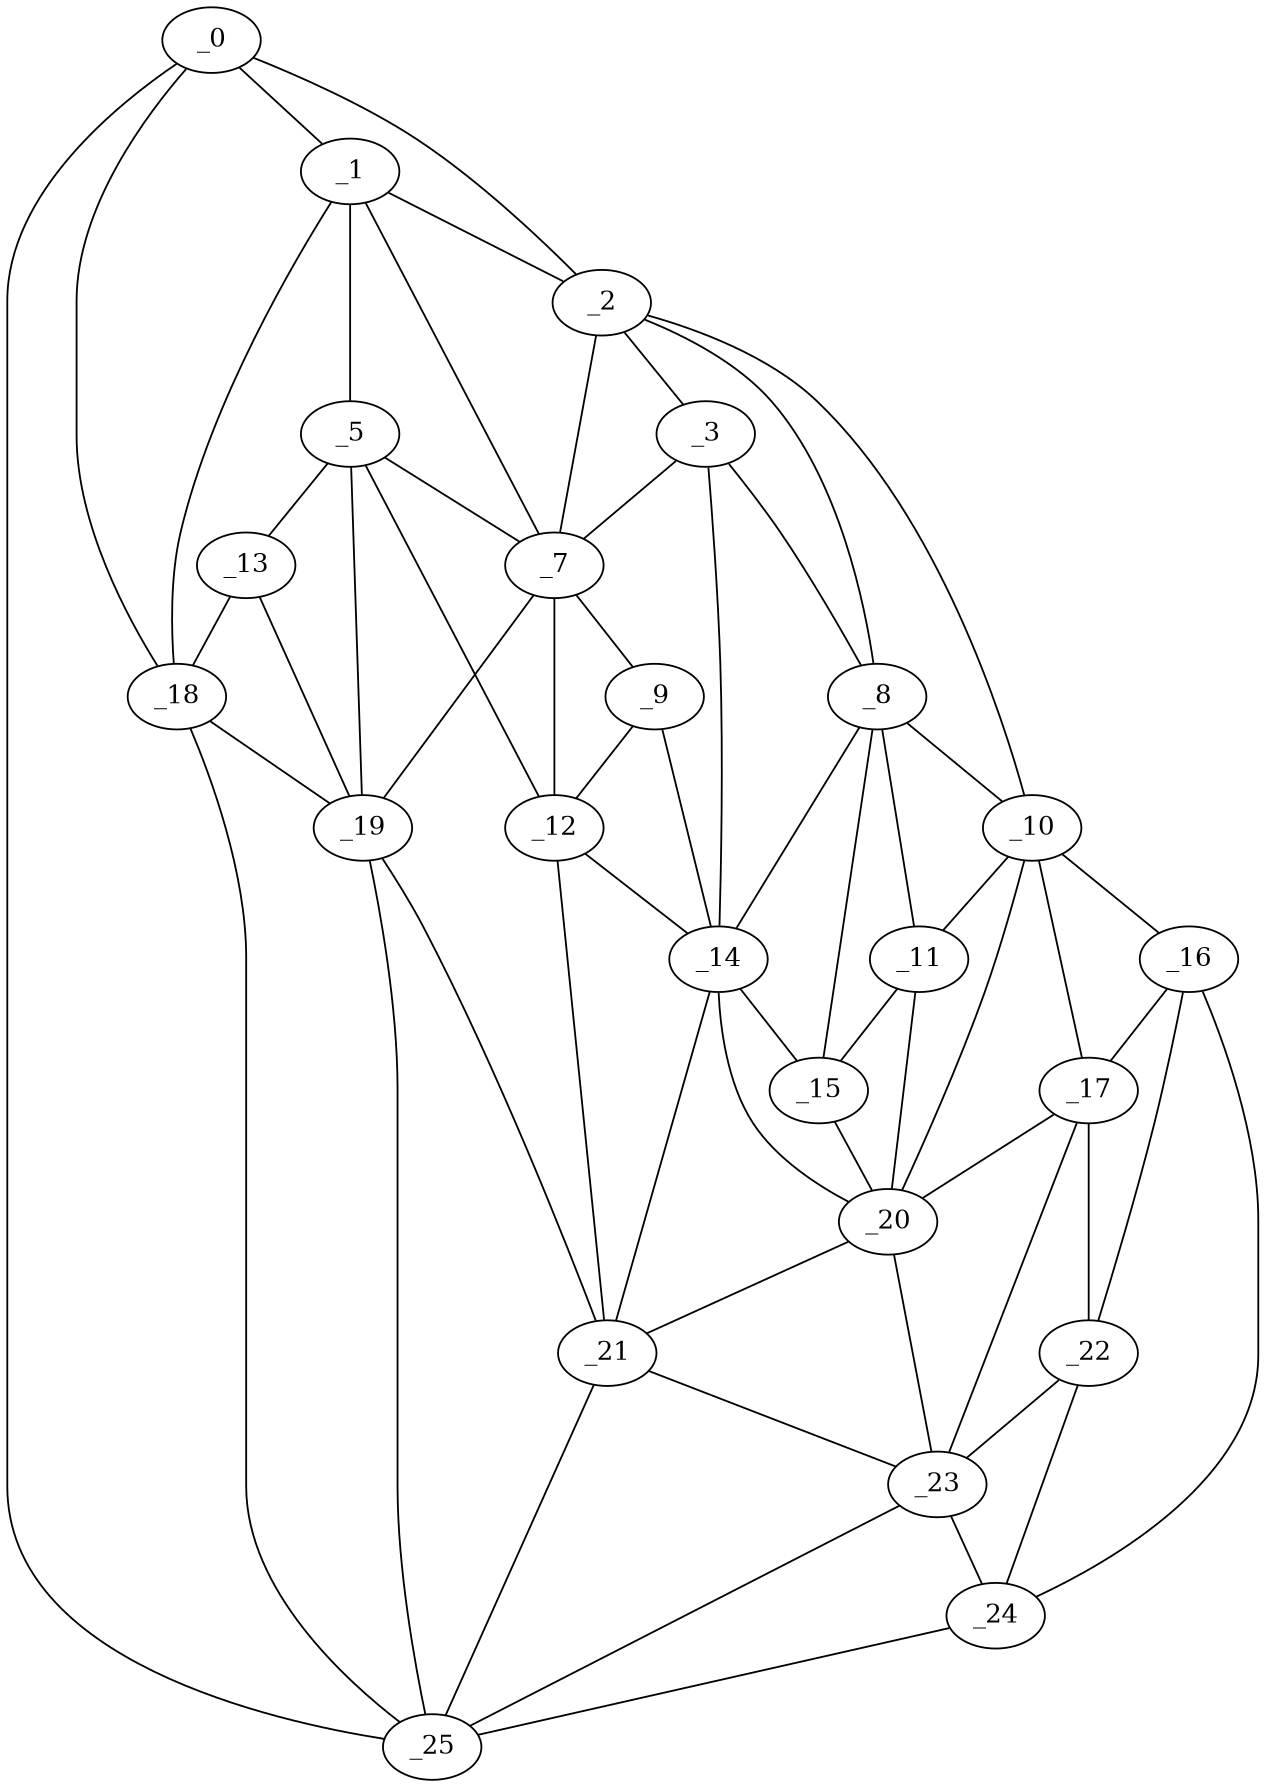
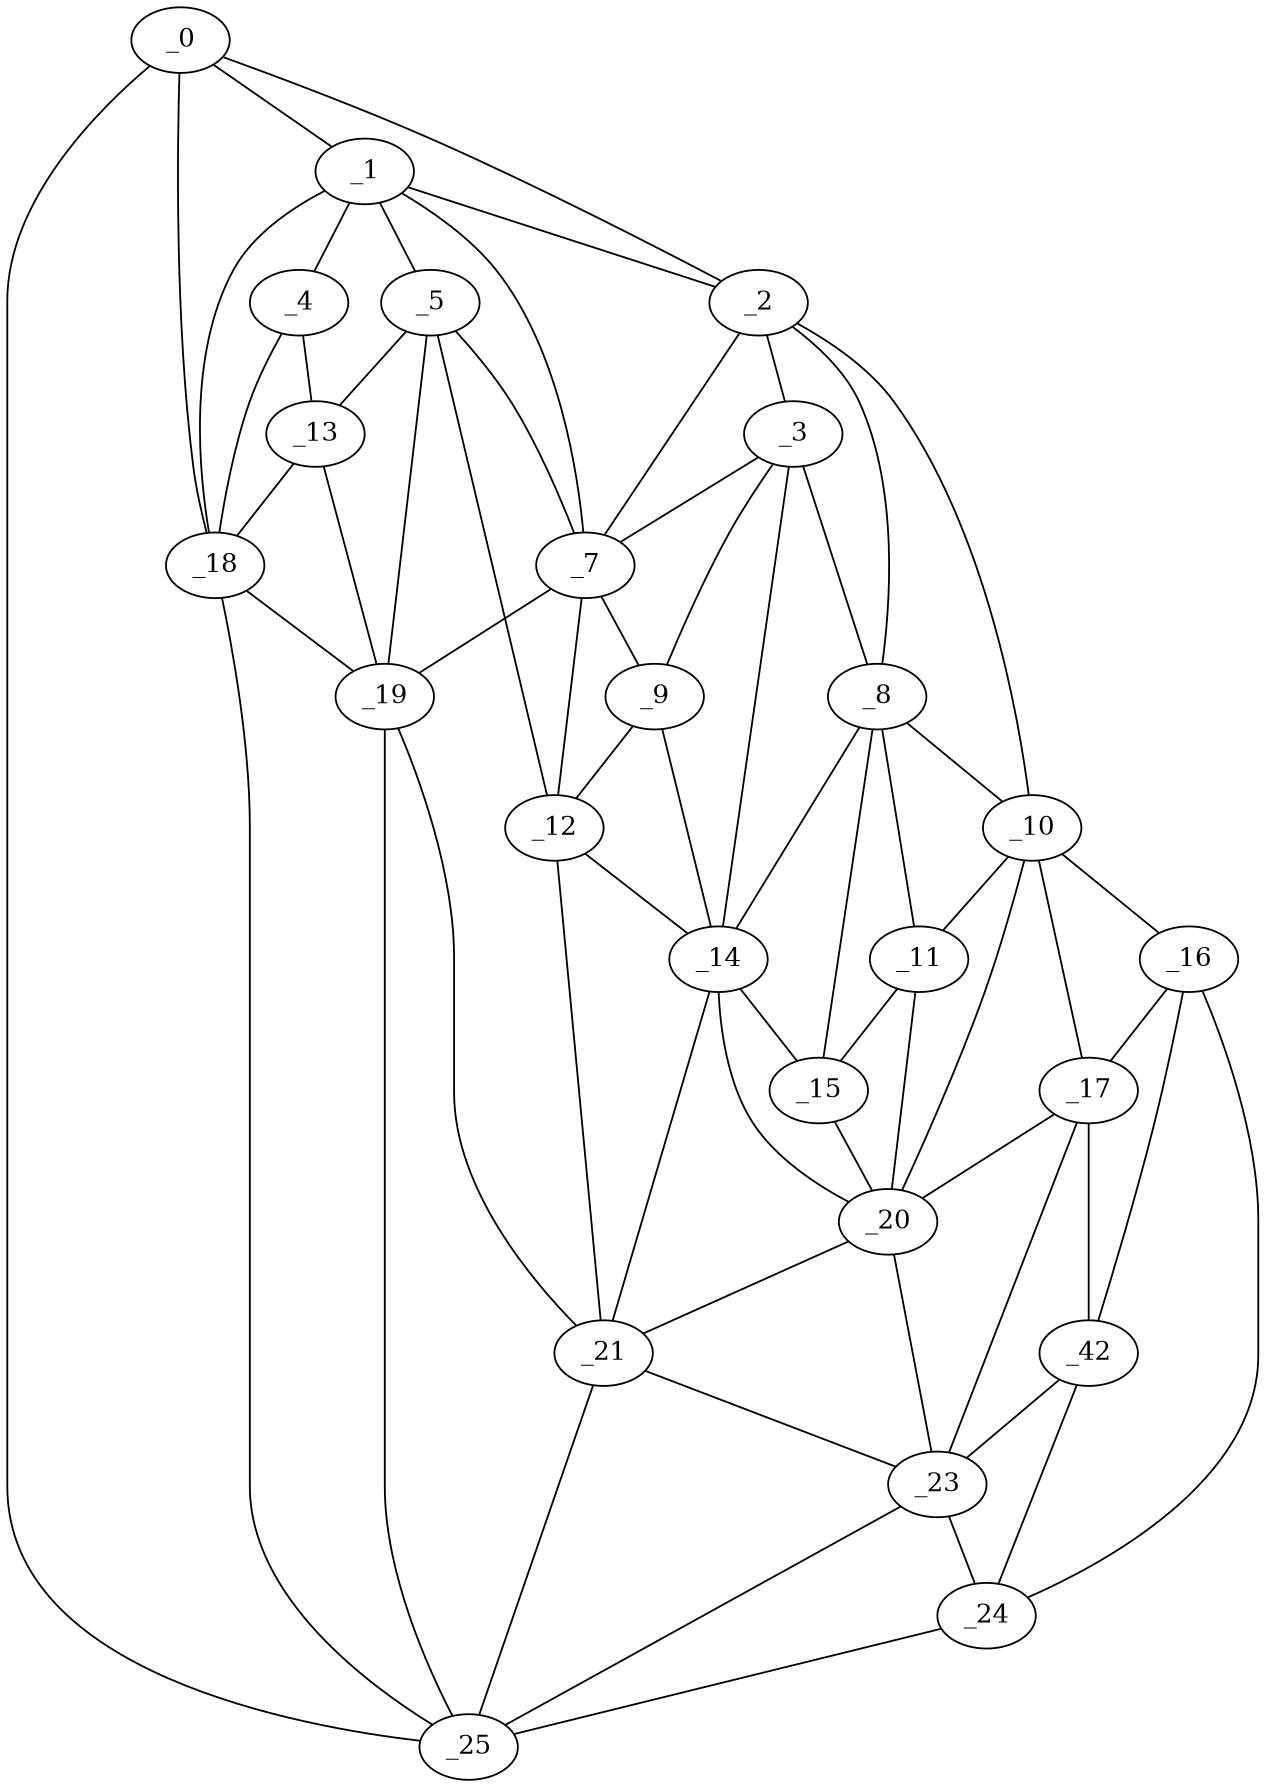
none -> (299, 303)
none -> (714, 562)
(1089, 1353) -> (1089, 1353)
